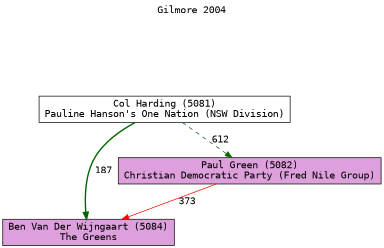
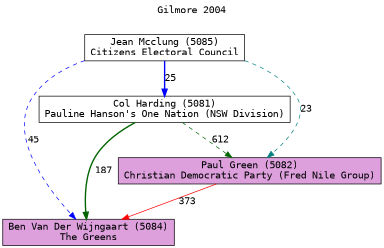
none -> (165, 48)
